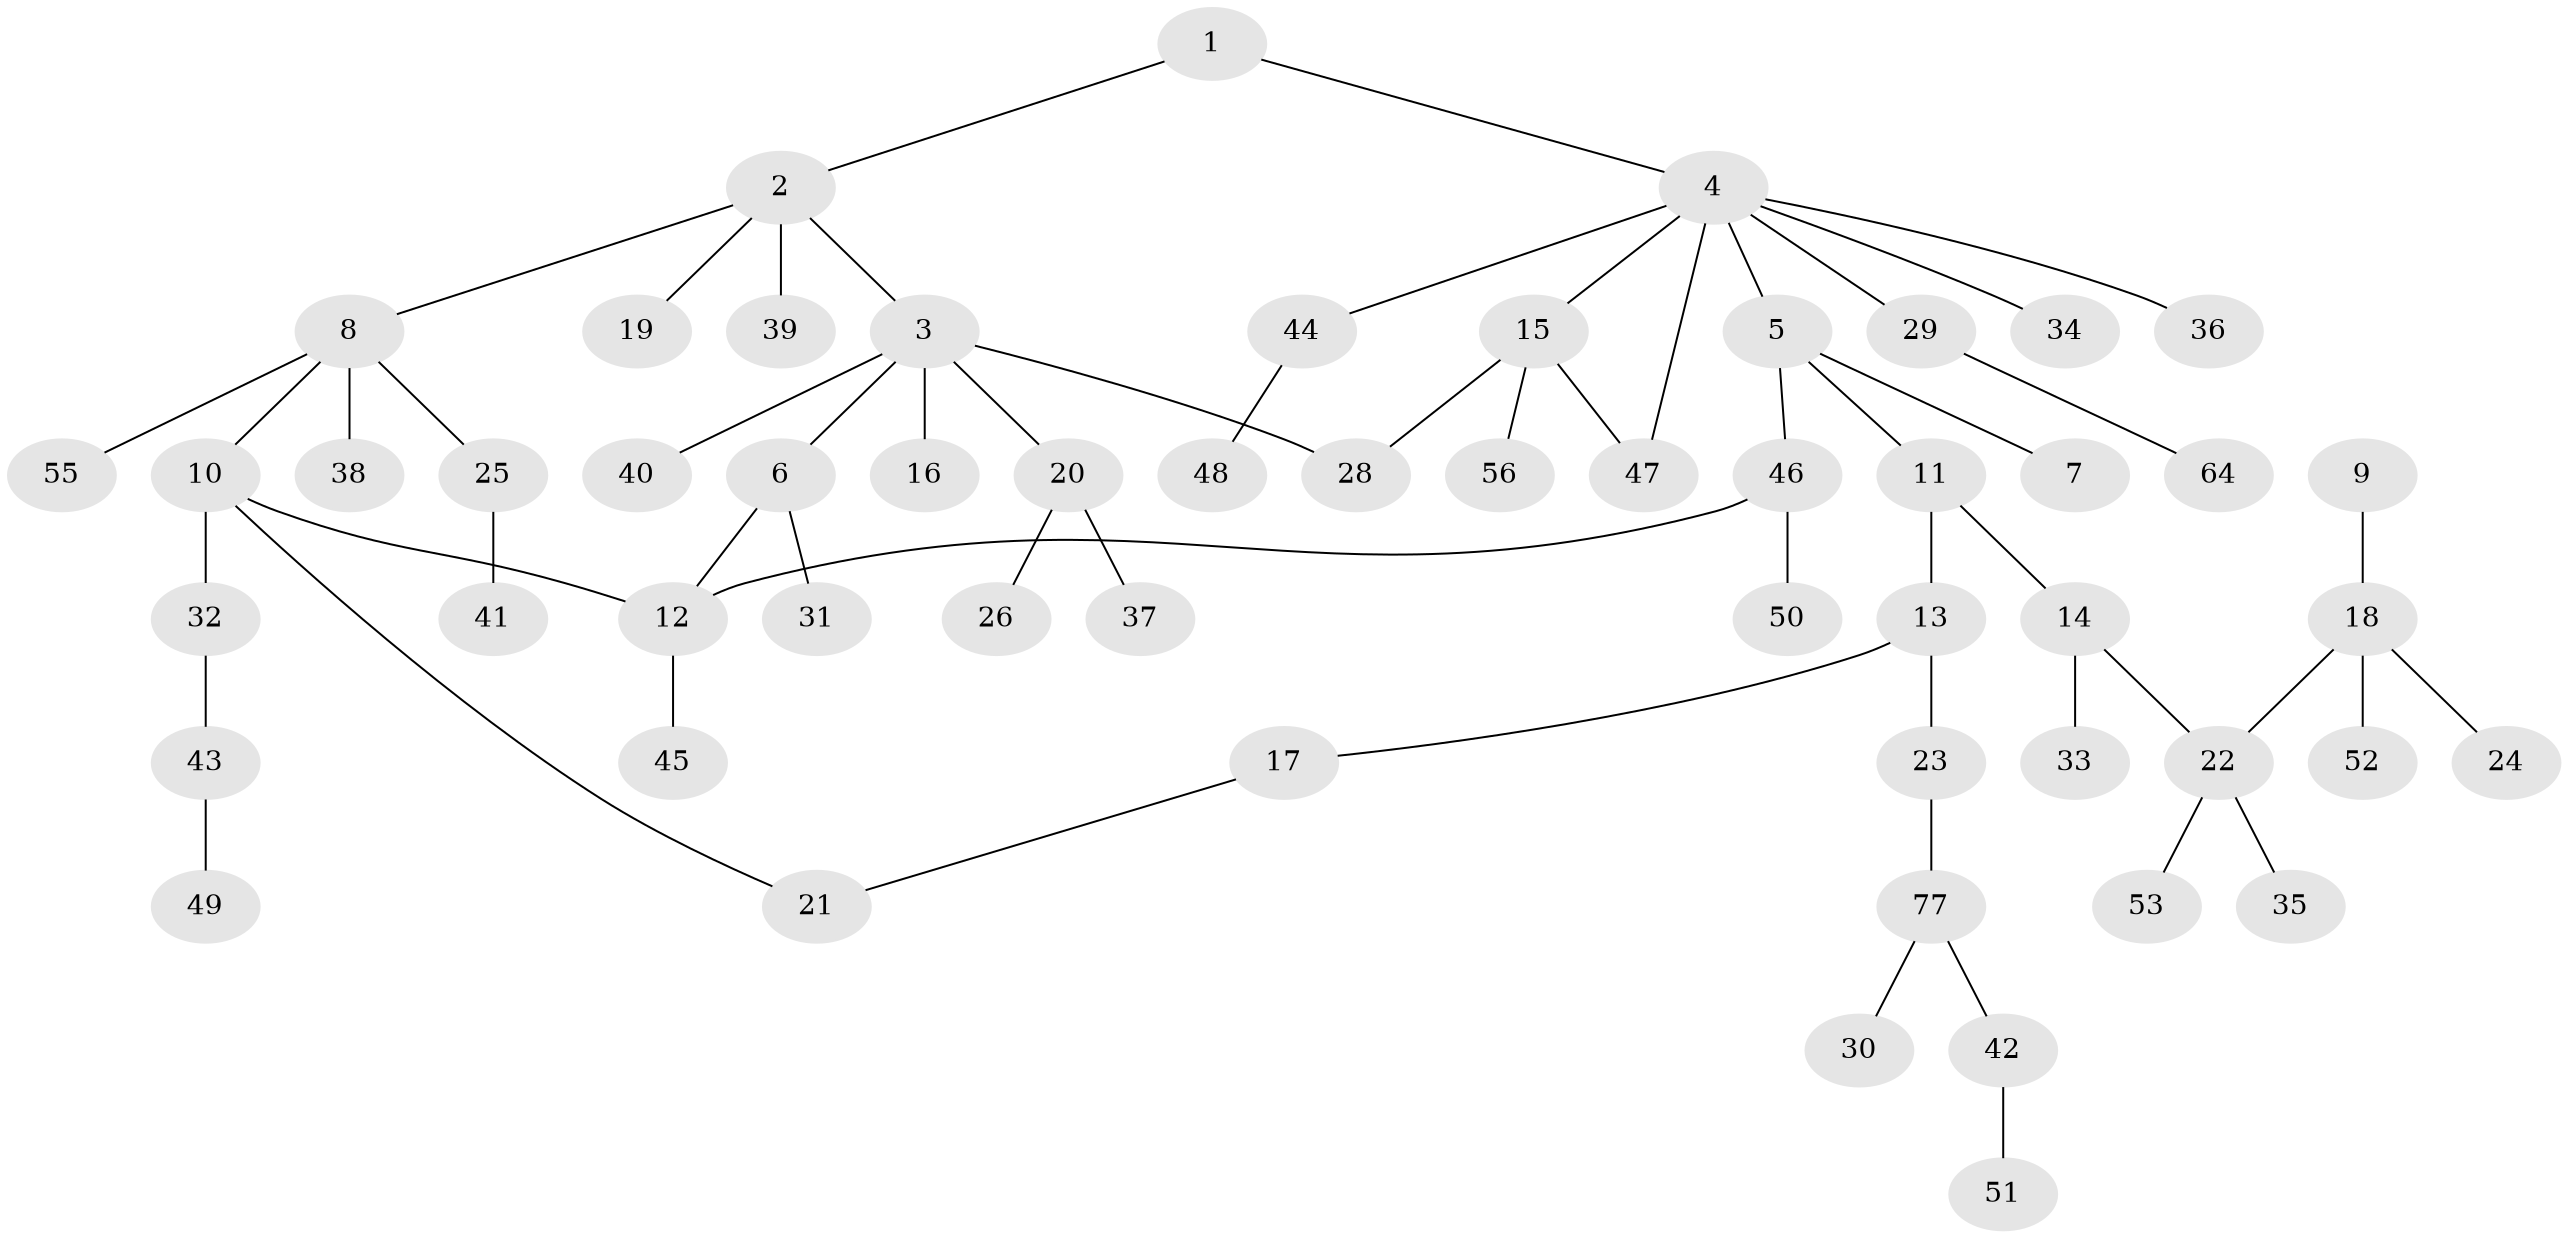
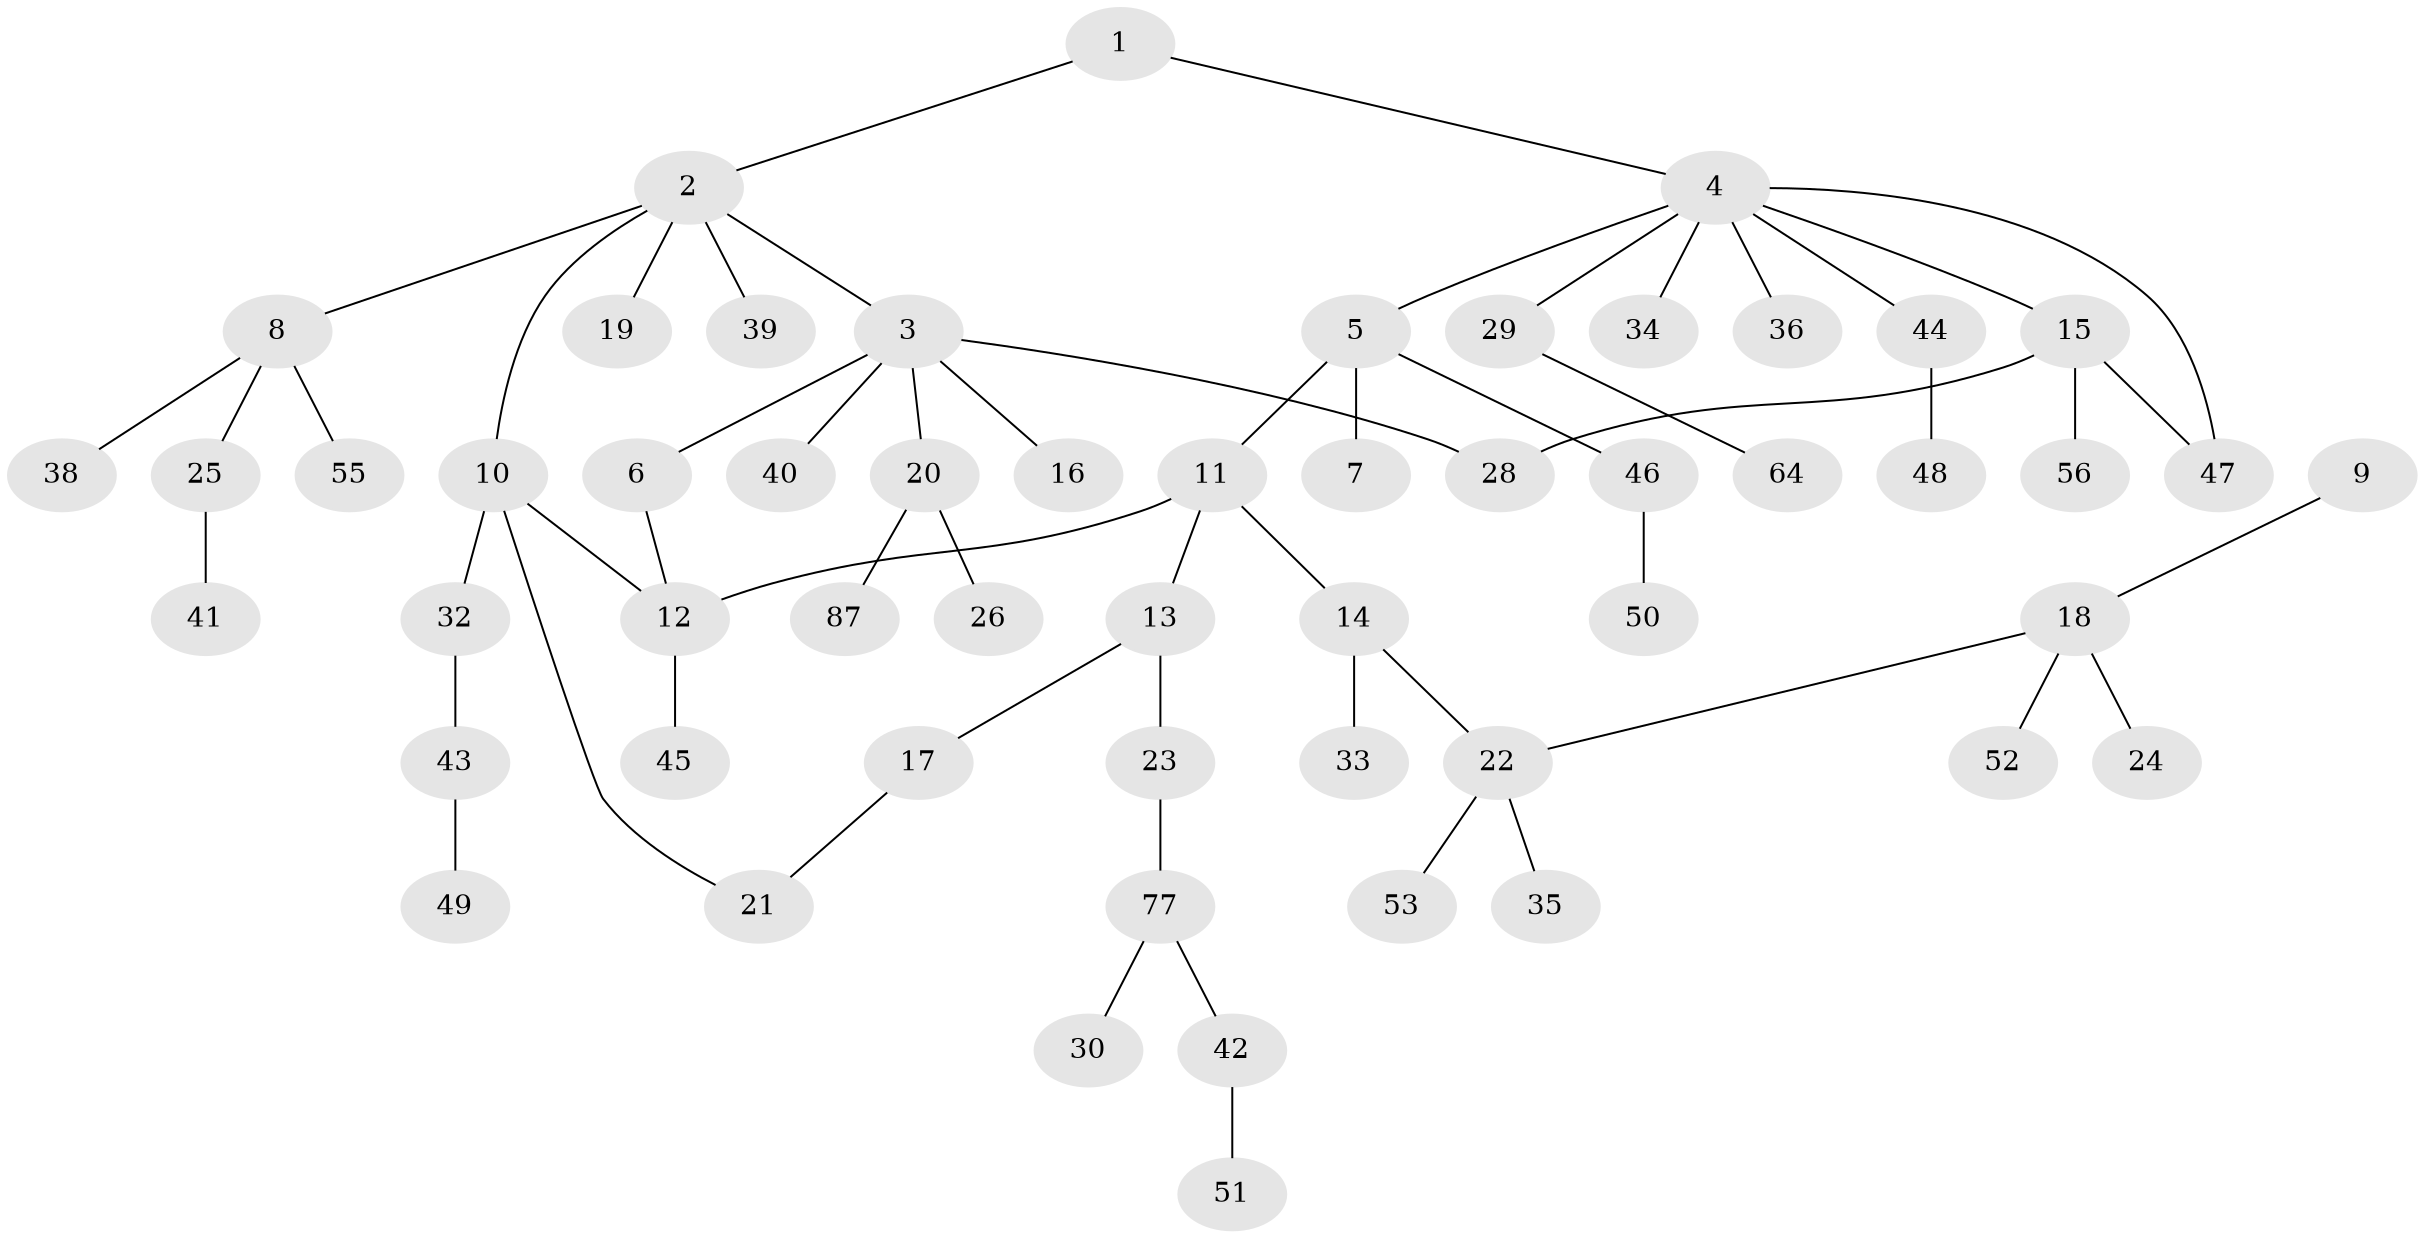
(278, 403) -> (540, 304)
(1230, 547) -> (936, 553)
(817, 619) -> none
(1140, 619) -> (845, 619)
